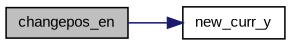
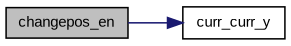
(234, 23) -> (234, 23)
